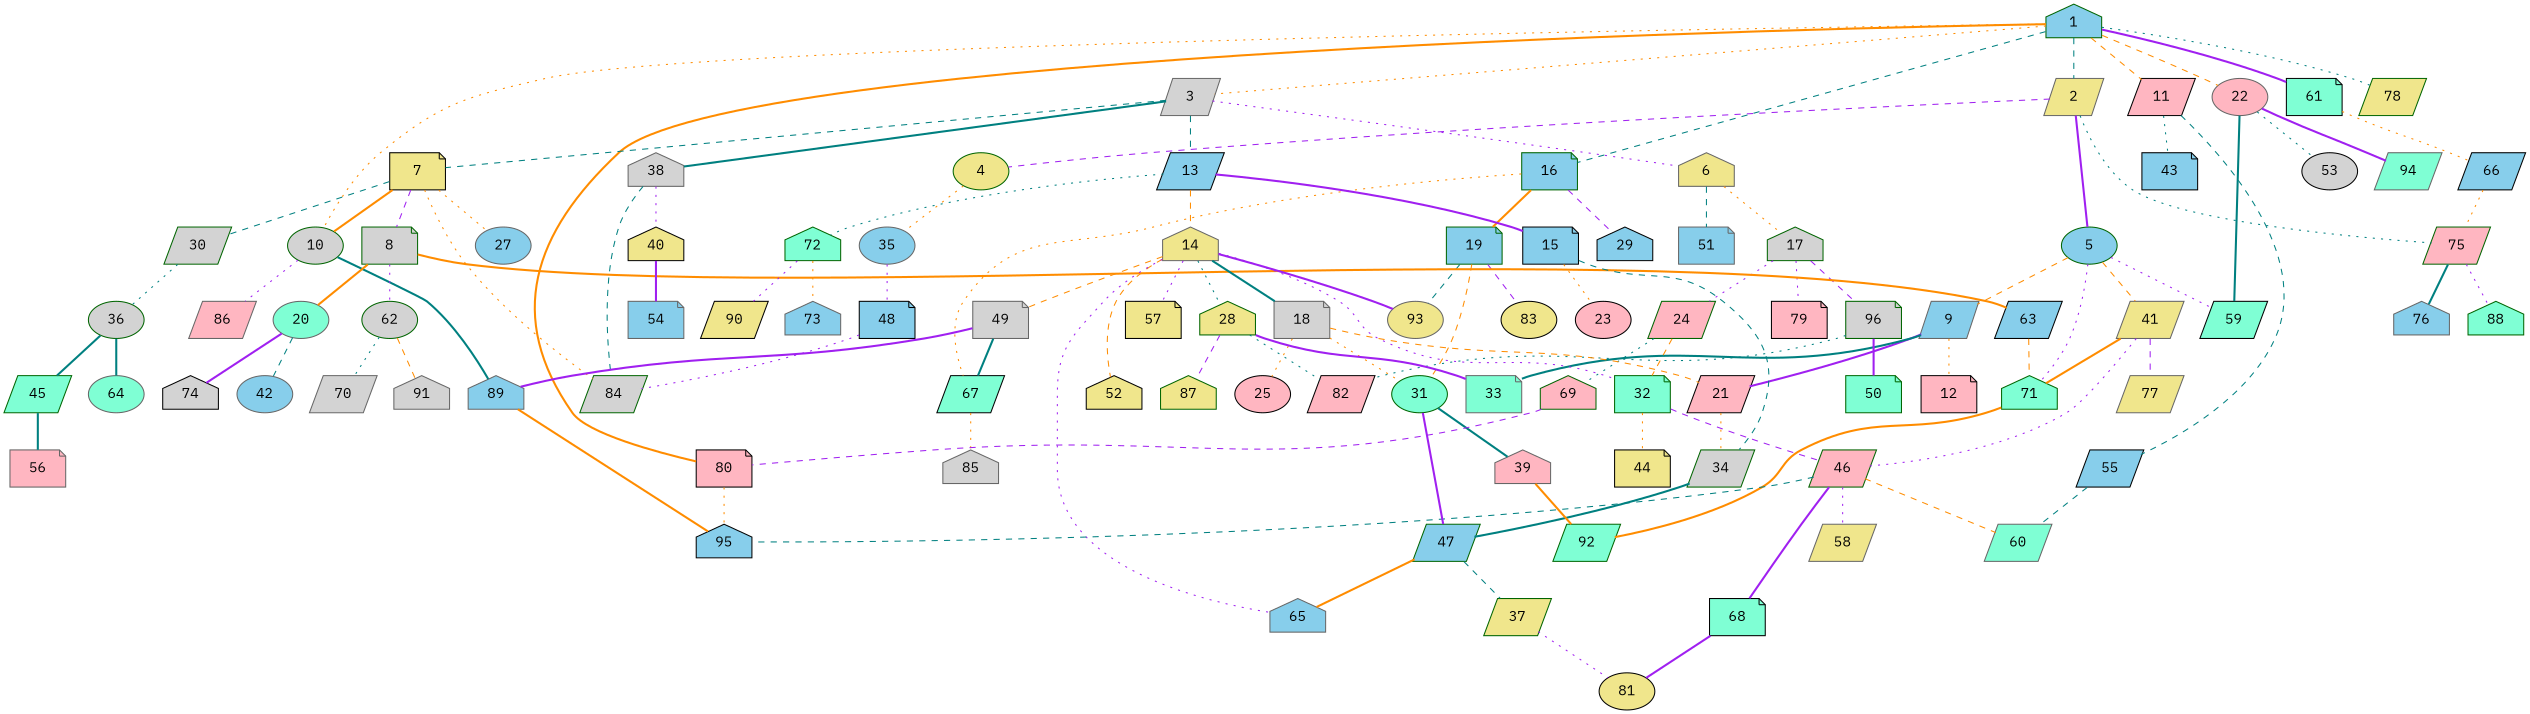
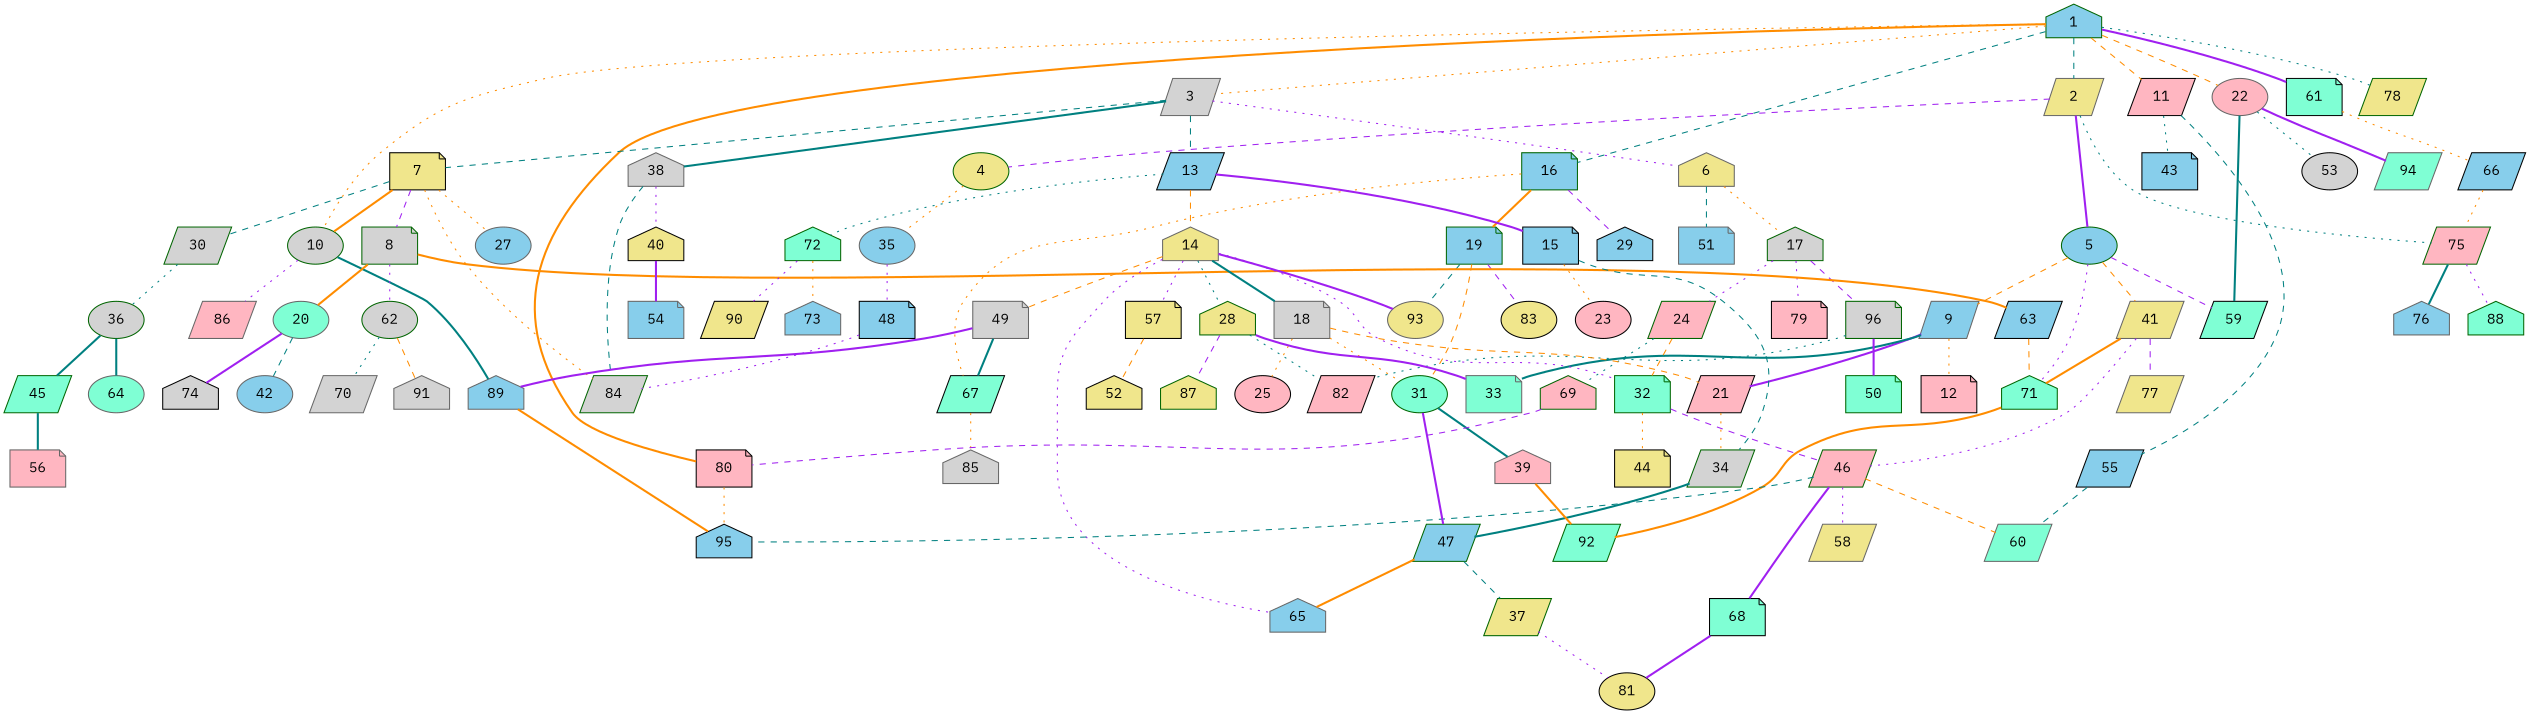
(2161, 283) -> (2161, 283)
(1113, 308) -> (1133, 359)
